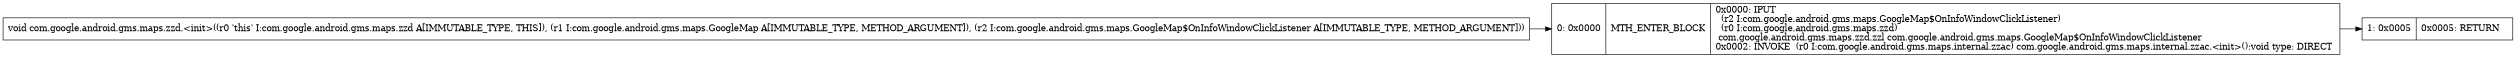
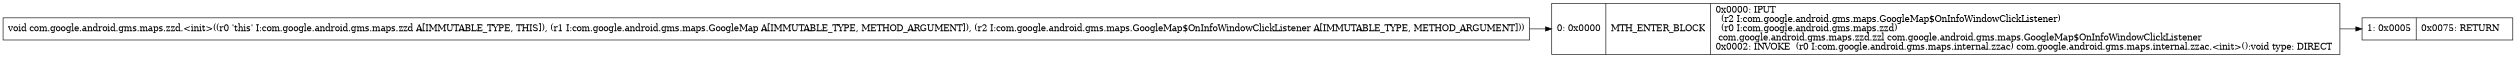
(2464, 29) -> (2464, 29)
